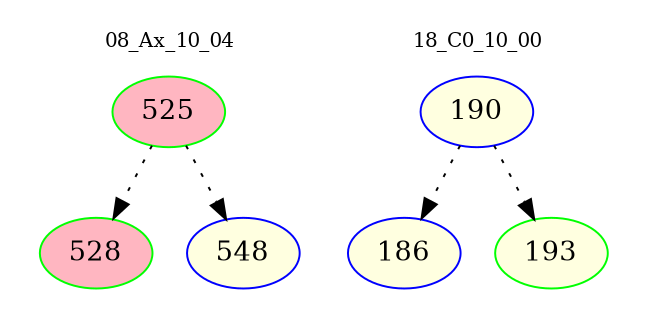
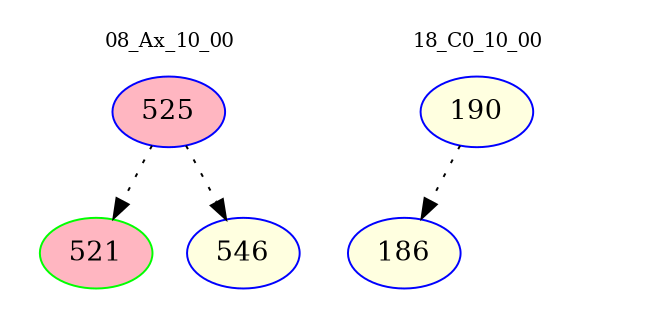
(170, 42) -> (170, 42)
(169, 112) -> (169, 112)
(96, 253) -> (96, 253)
(243, 253) -> (243, 253)
(551, 253) -> none
